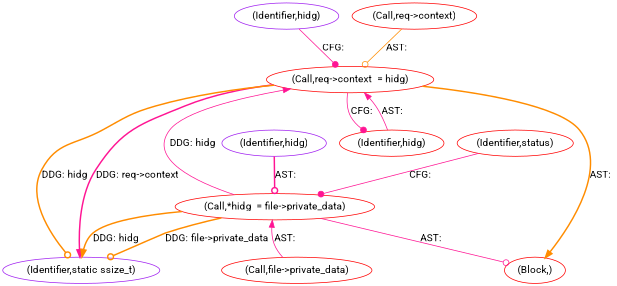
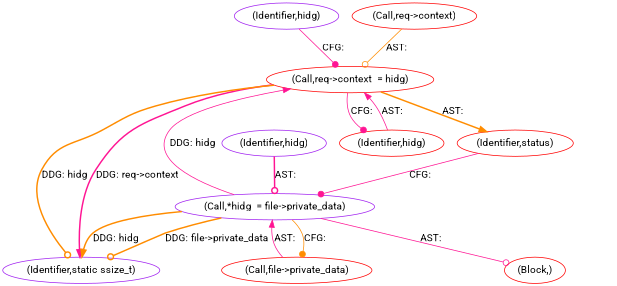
(568, 120) -> (430, 111)
(275, 207) -> (275, 207)
none -> (302, 234)
